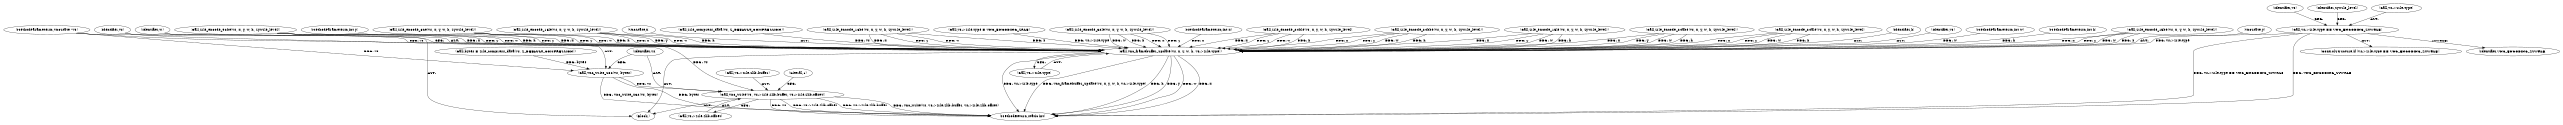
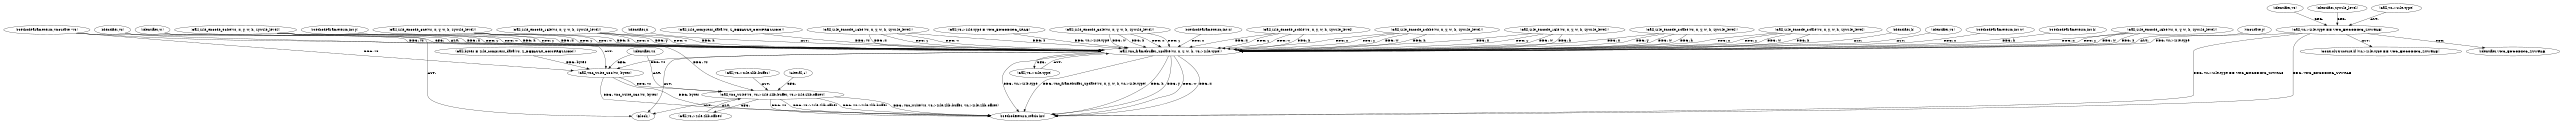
(639, 30) -> (639, 30)
(417, 41) -> (417, 41)
(1950, 41) -> (1950, 41)
(2441, 41) -> (2441, 41)
none -> (860, 54)
